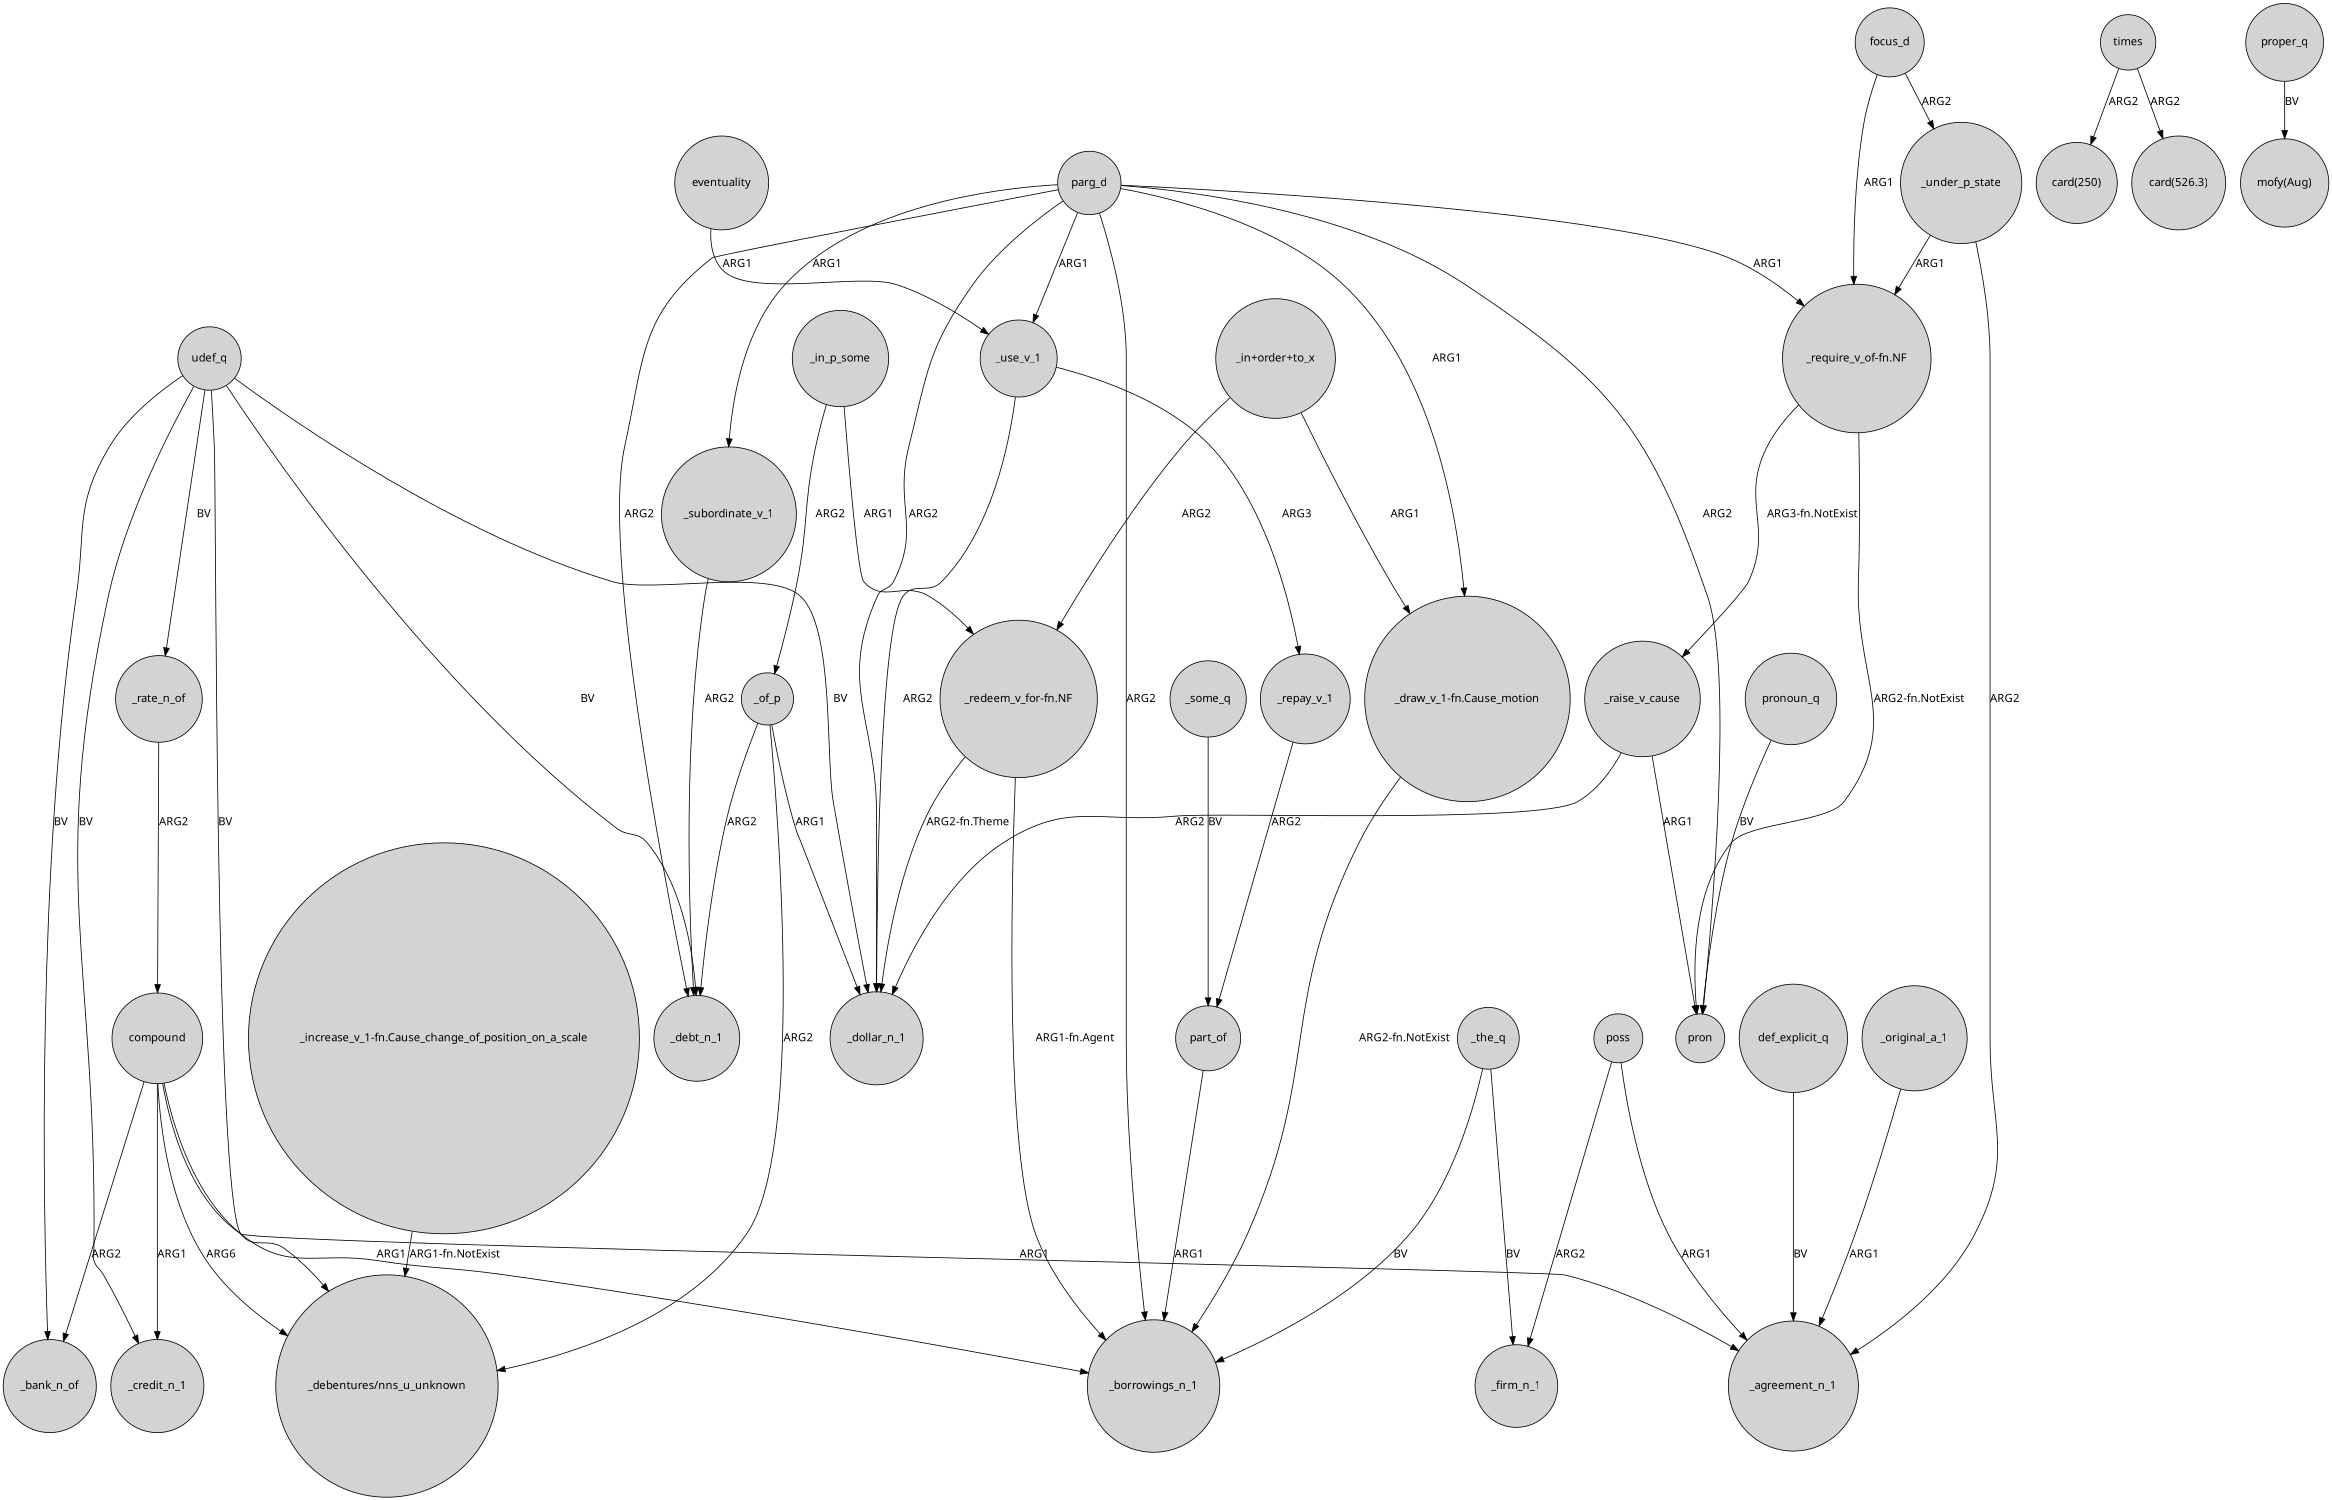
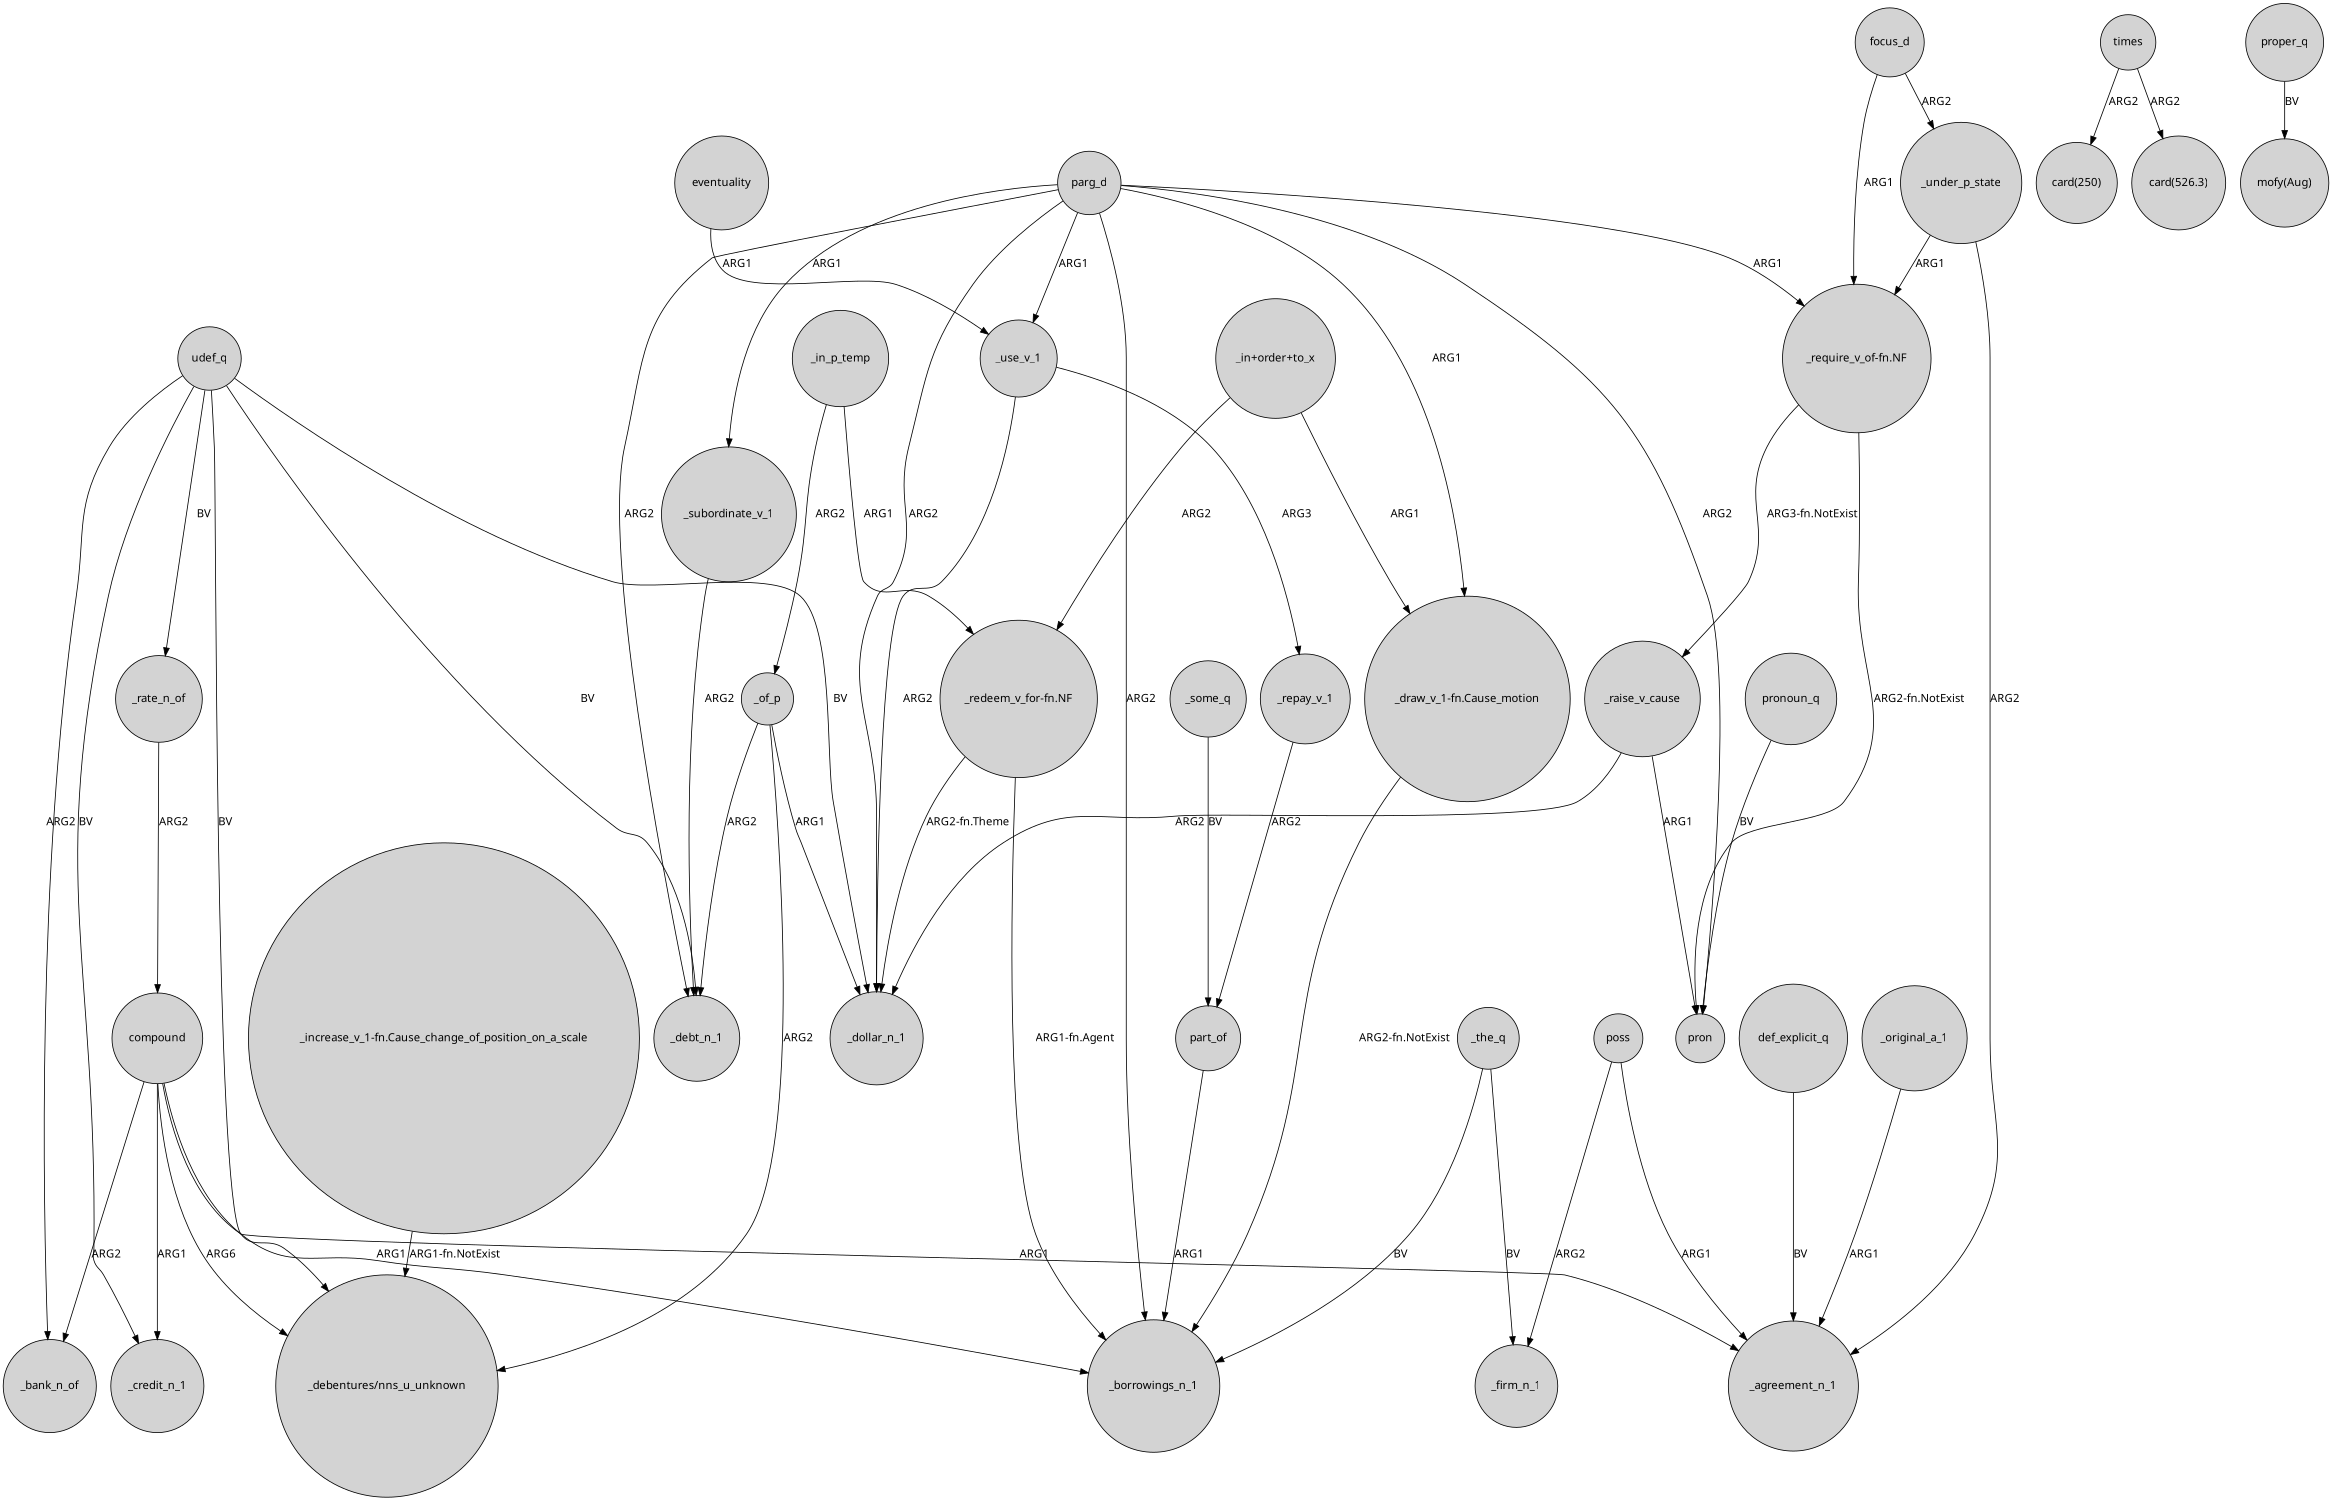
(841, 359) -> (841, 359)
(61, 822) -> (61, 822)
